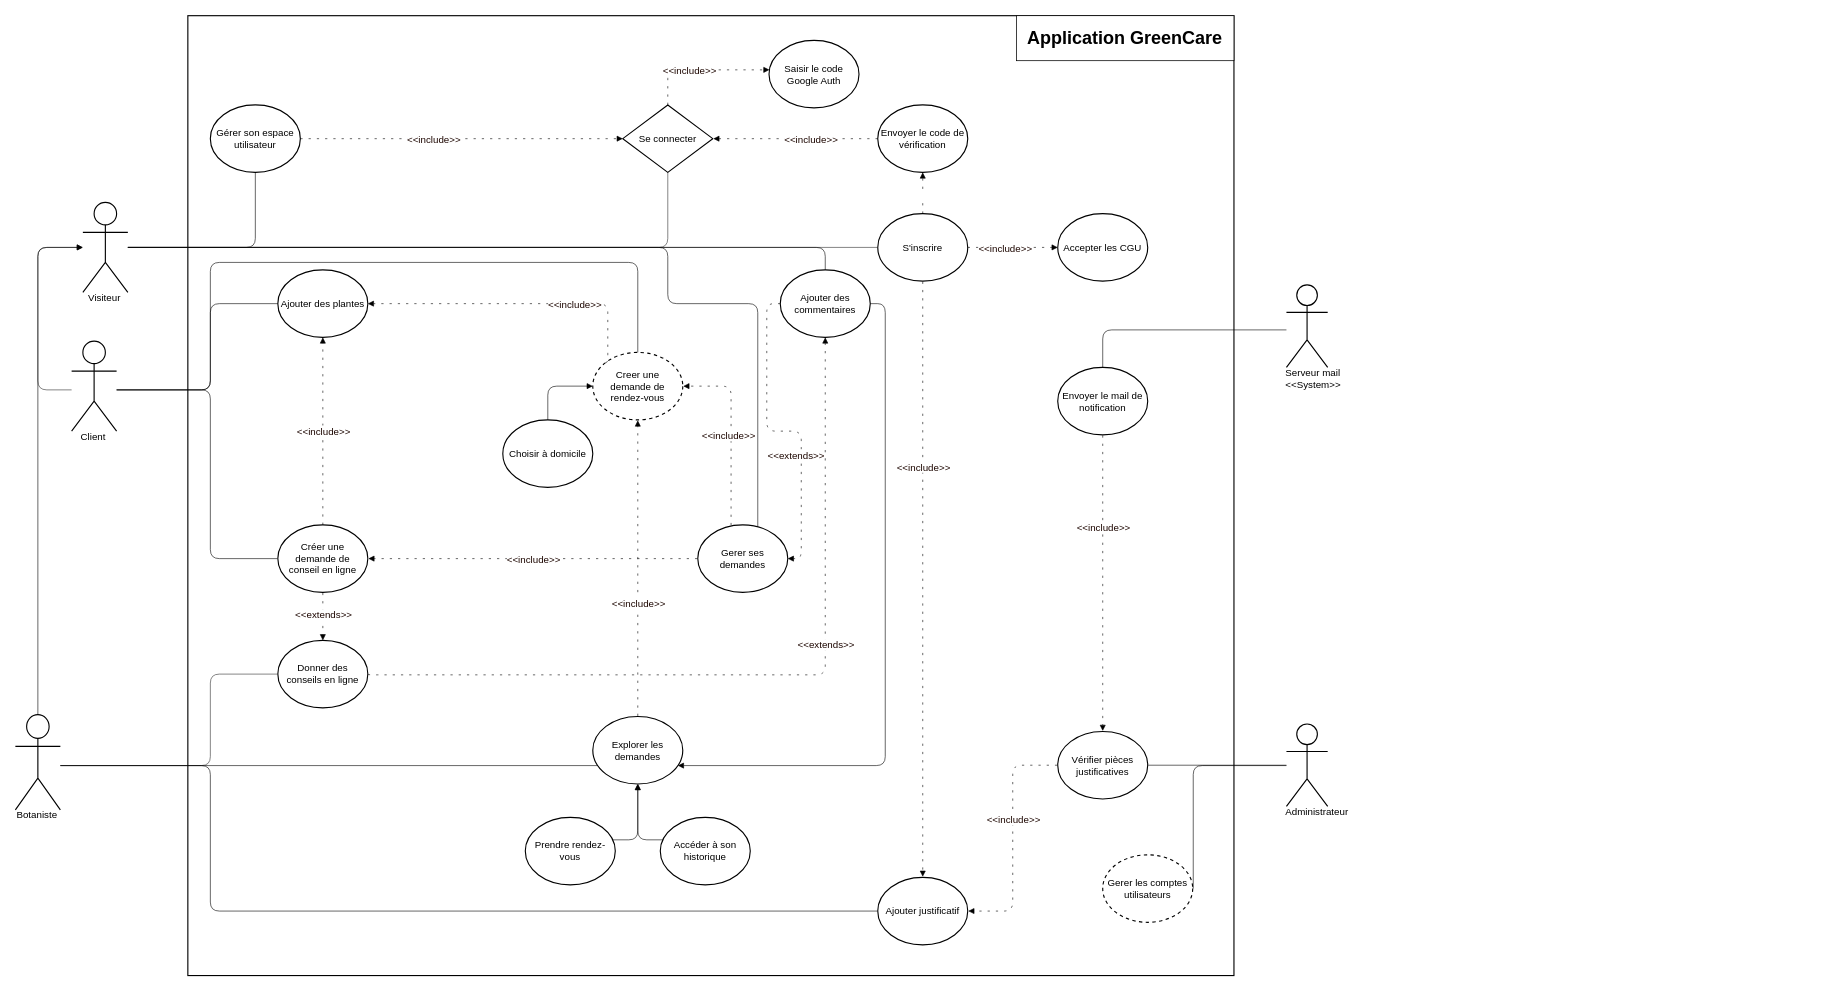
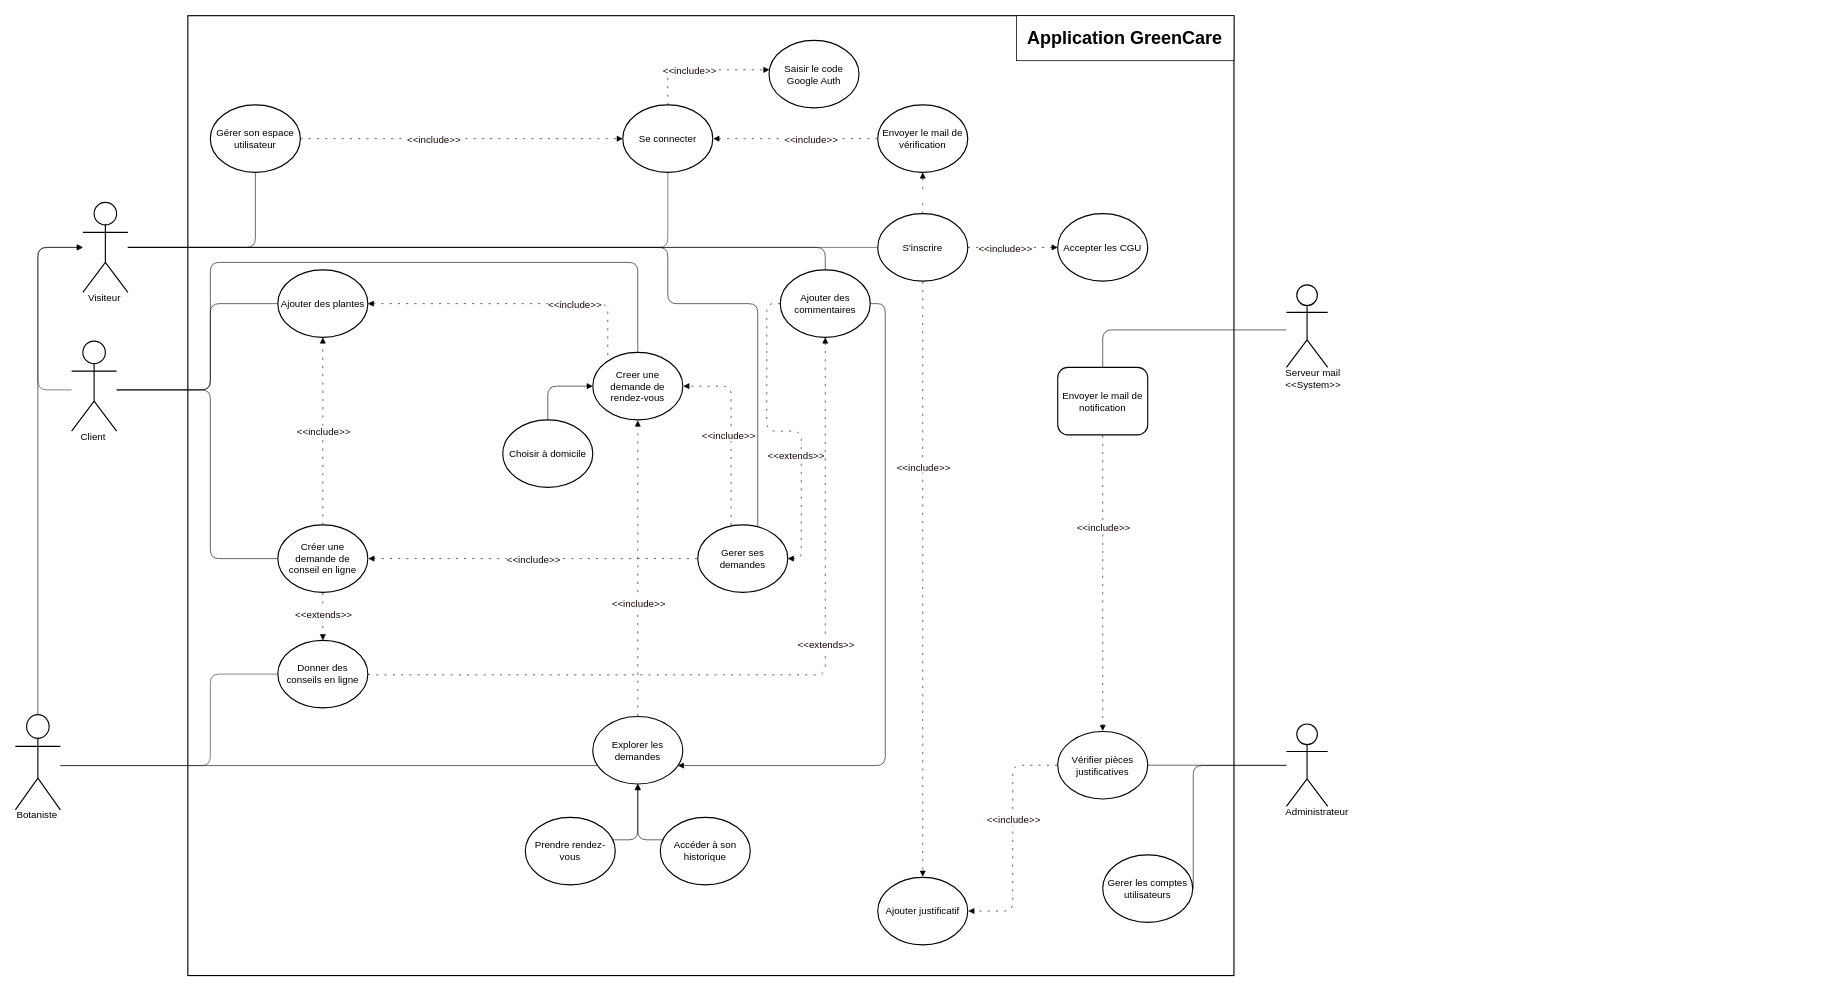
(668, 138) -> (668, 138)
(923, 138) -> (923, 138)
(638, 386) -> (638, 386)
(1103, 401) -> (1103, 401)
(1148, 888) -> (1148, 888)
(477, 911) -> none
